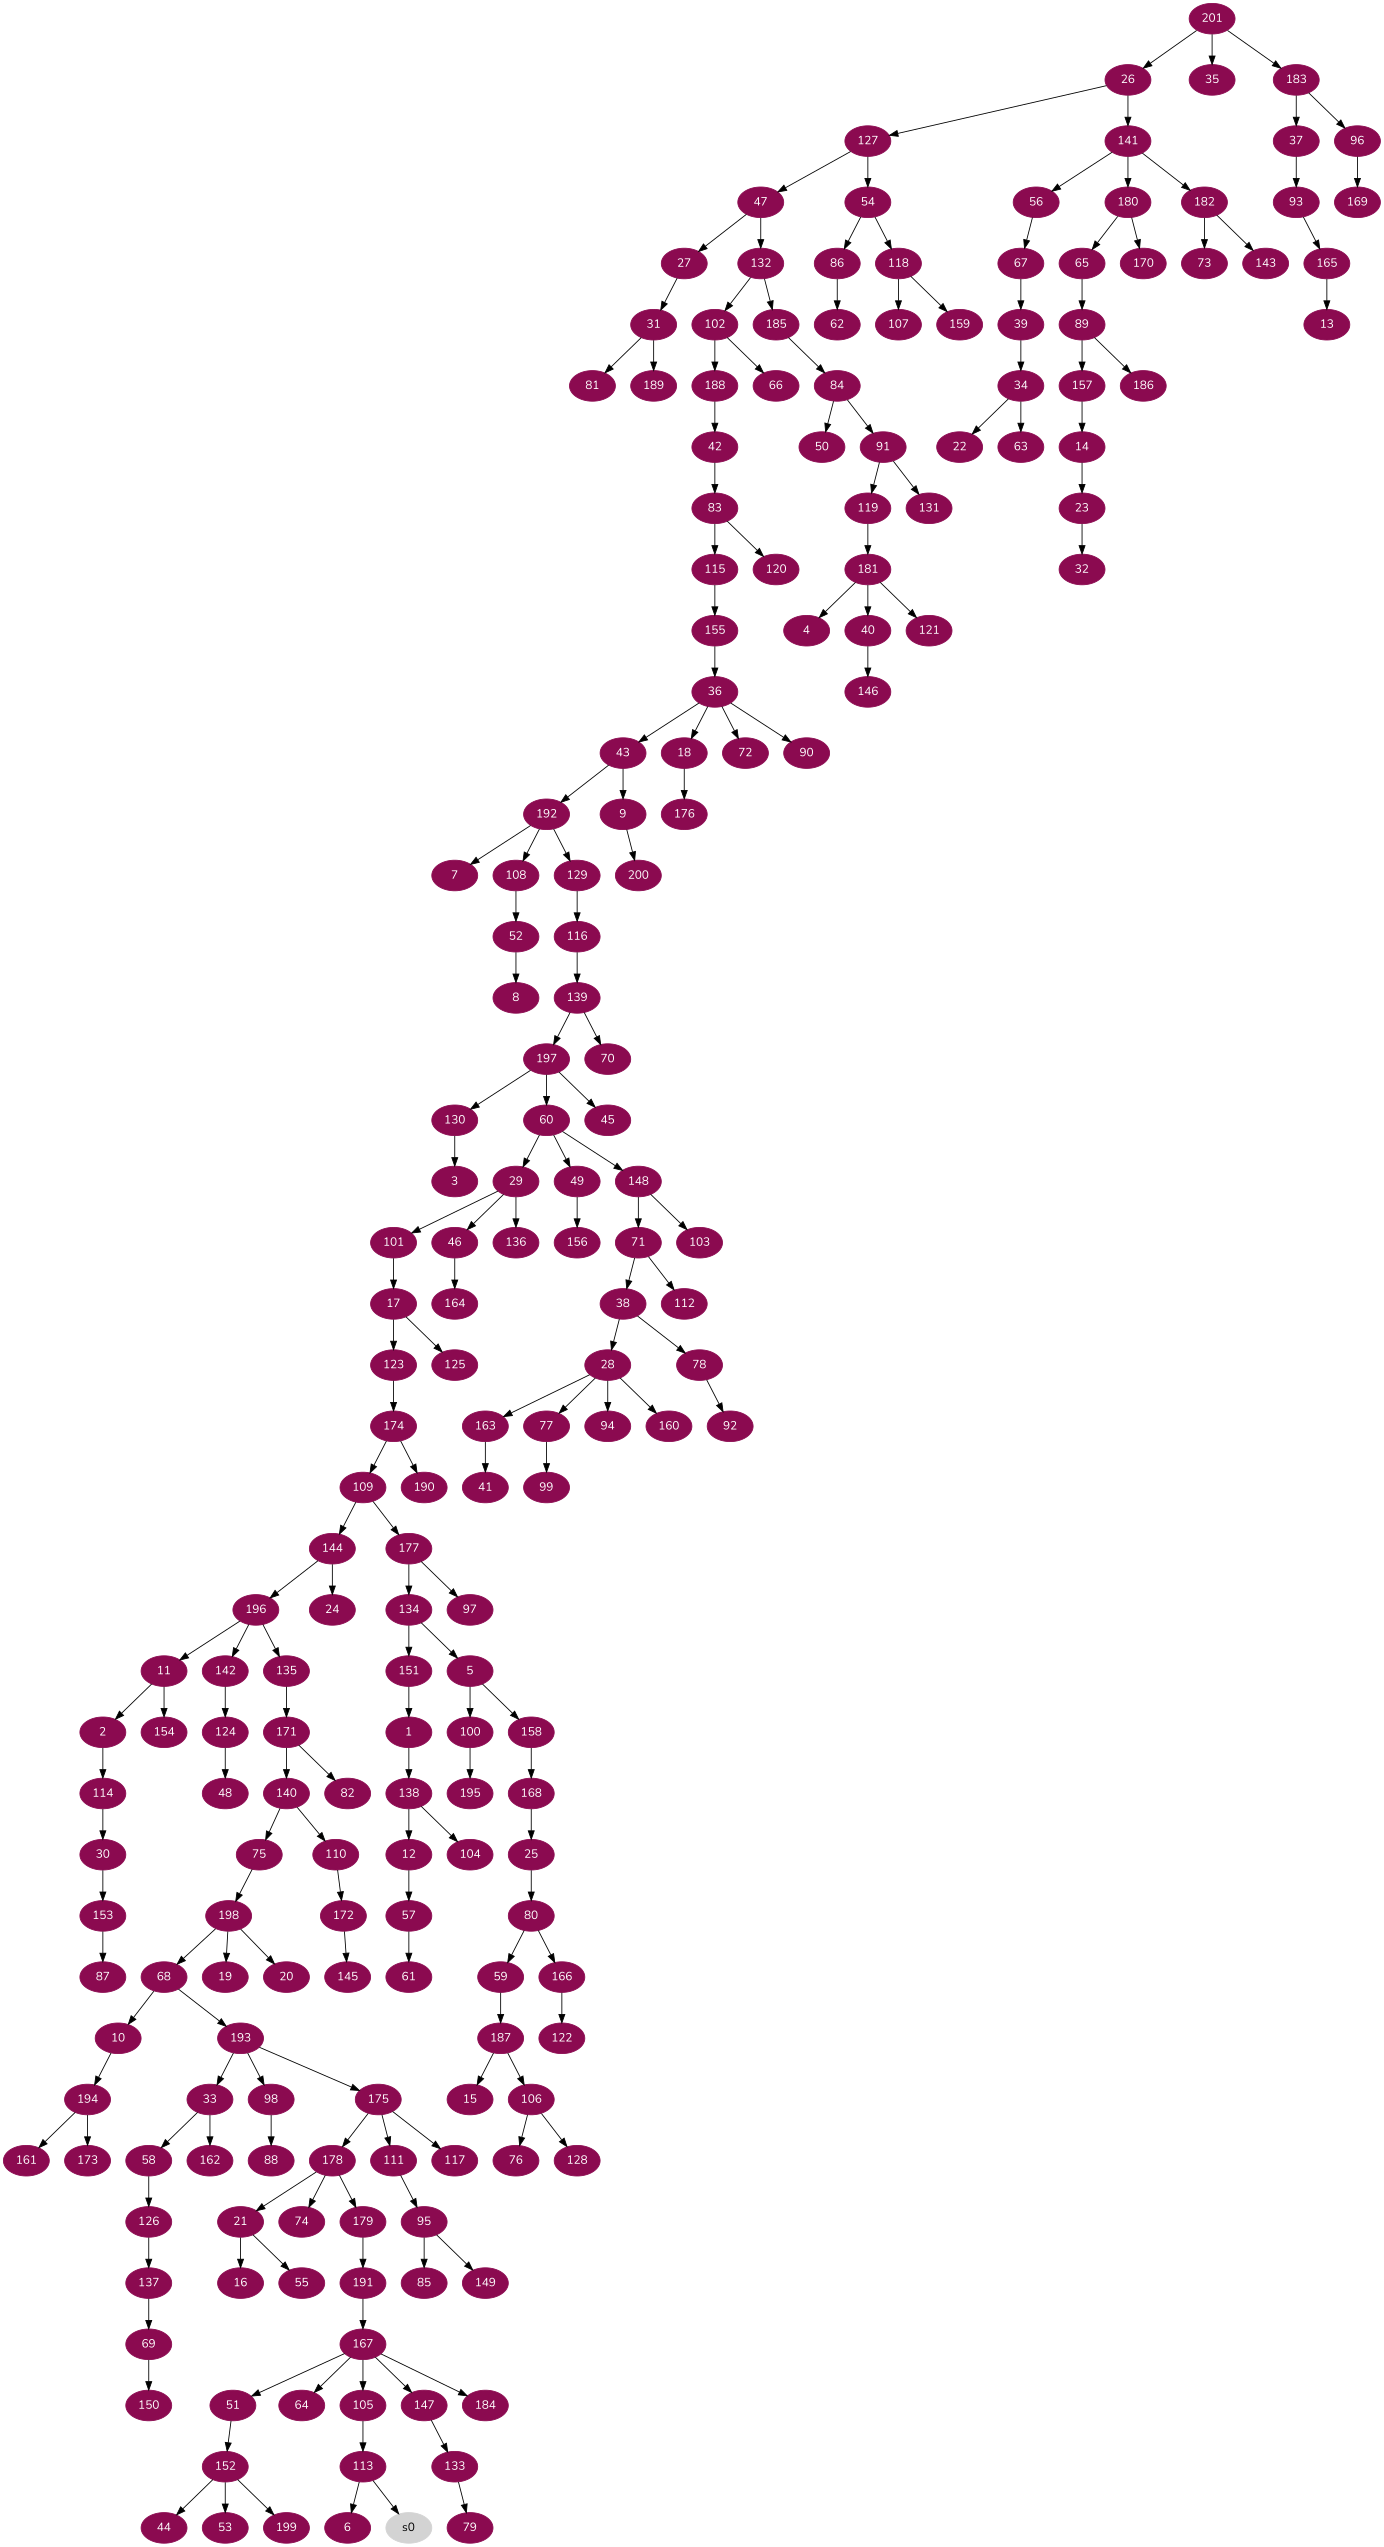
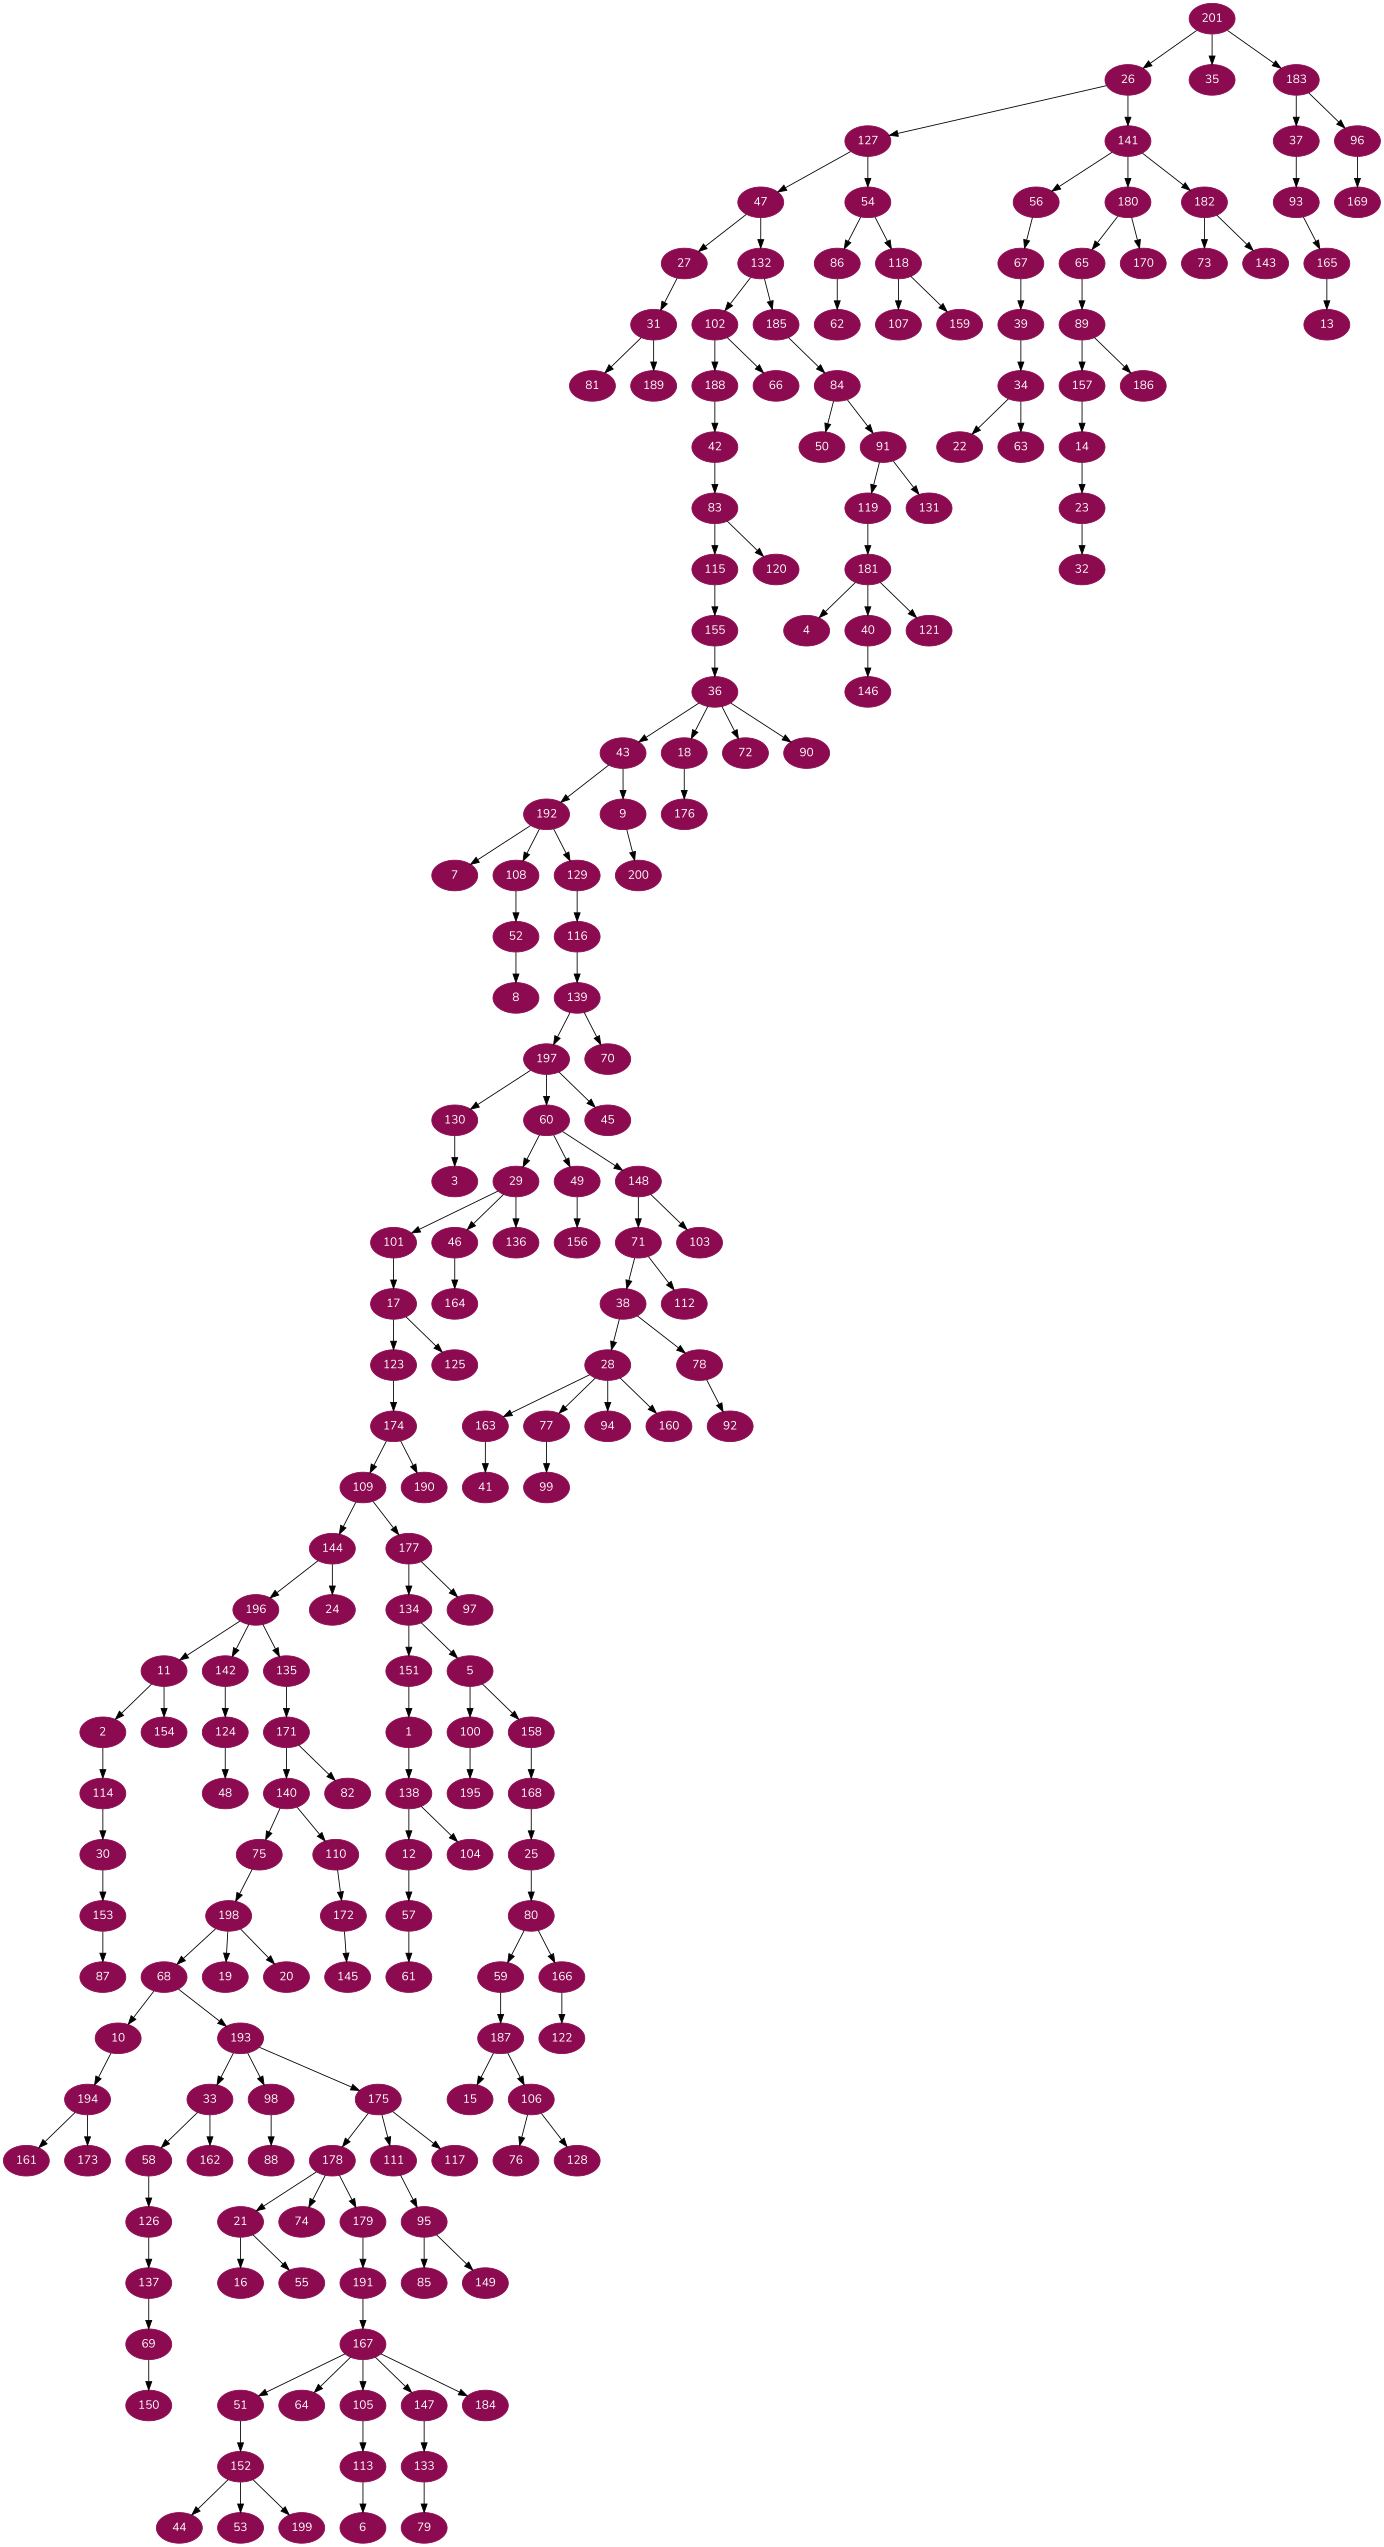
(409, 2528) -> none
